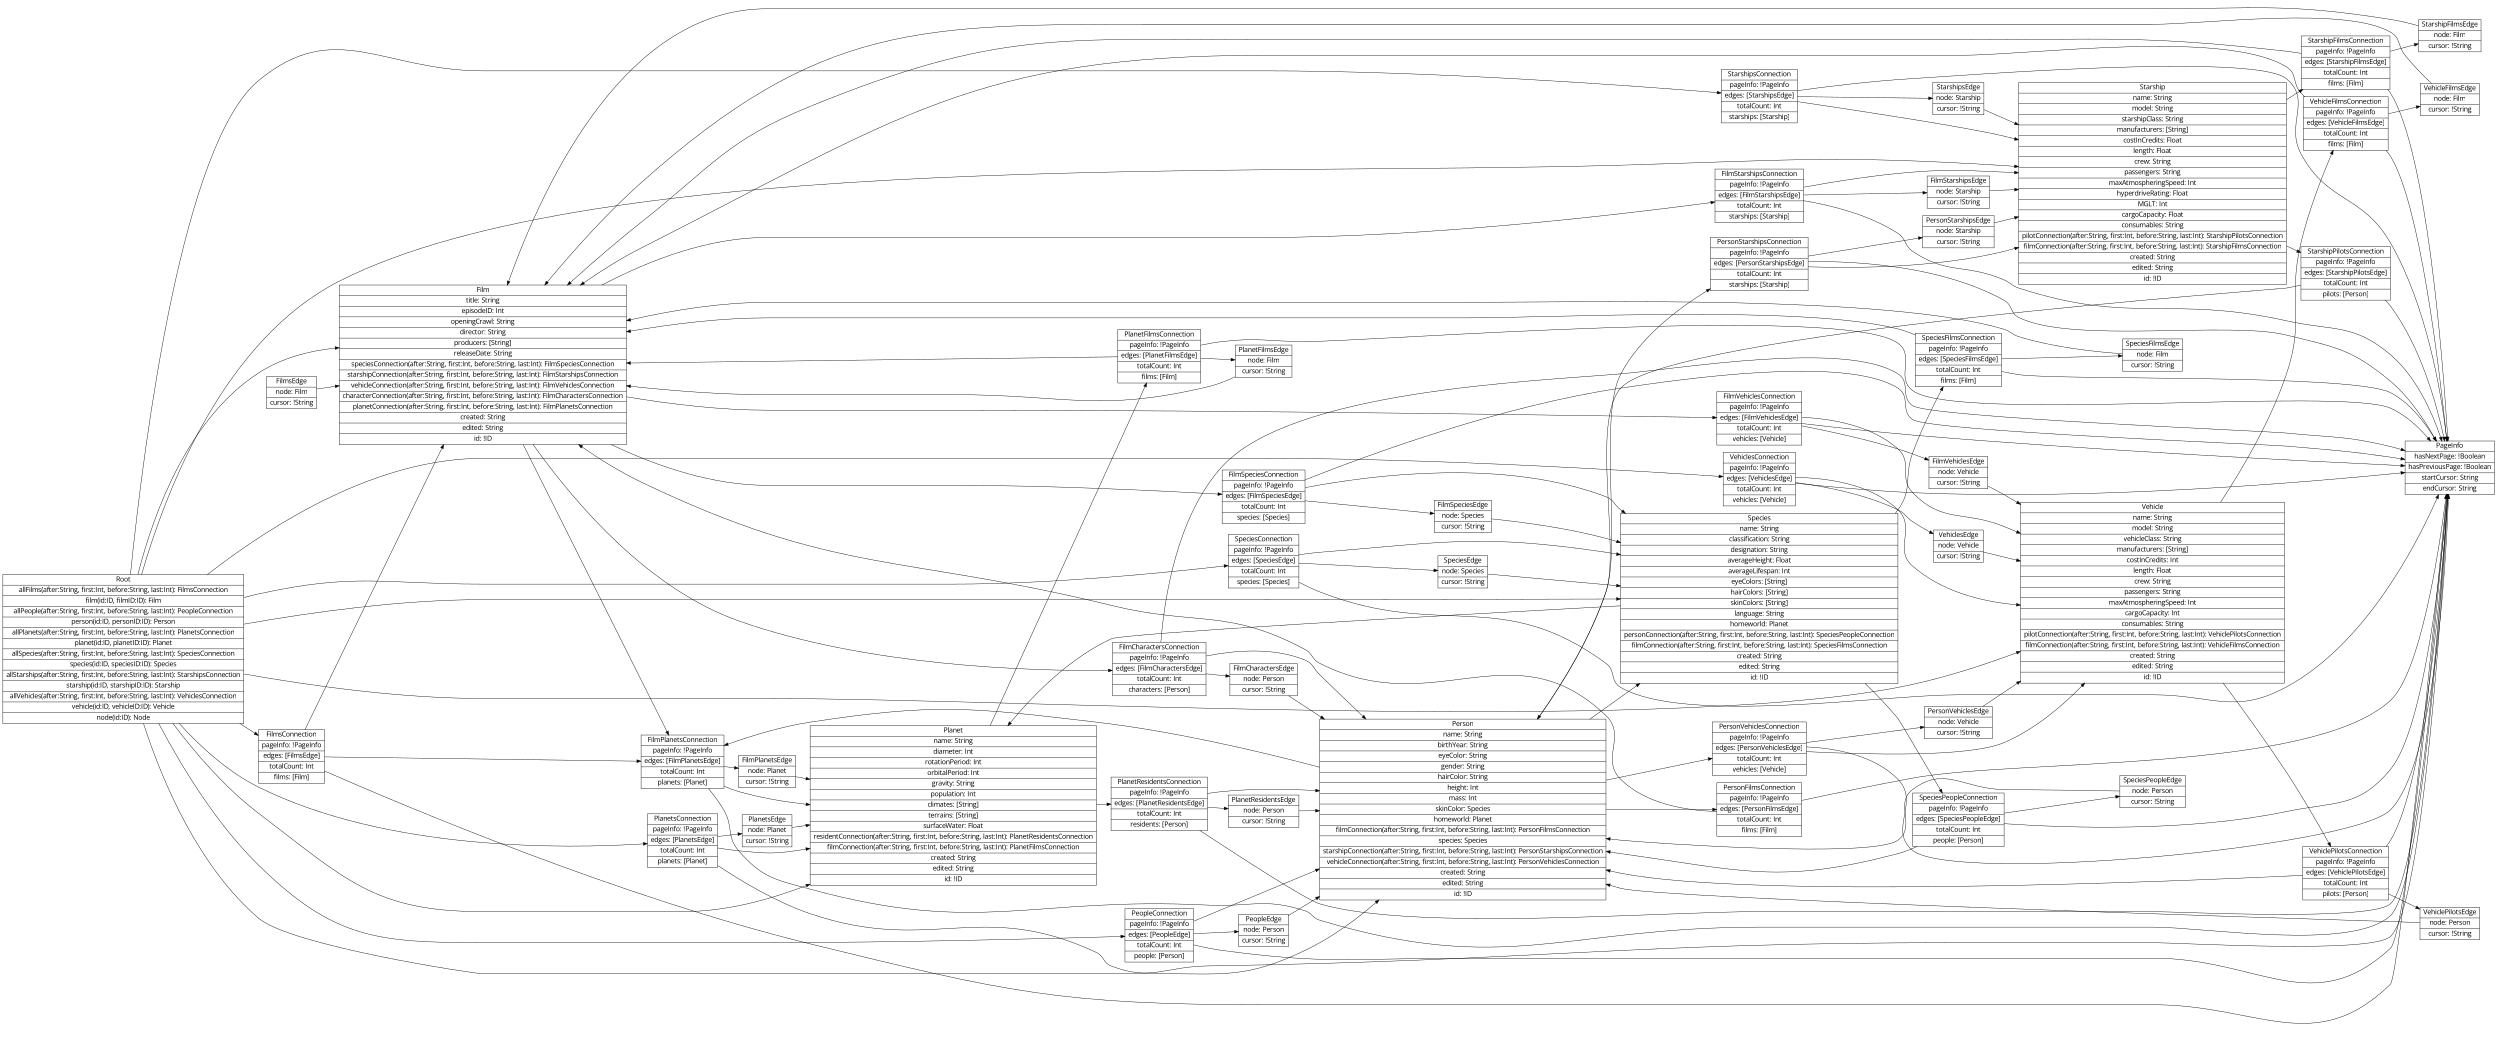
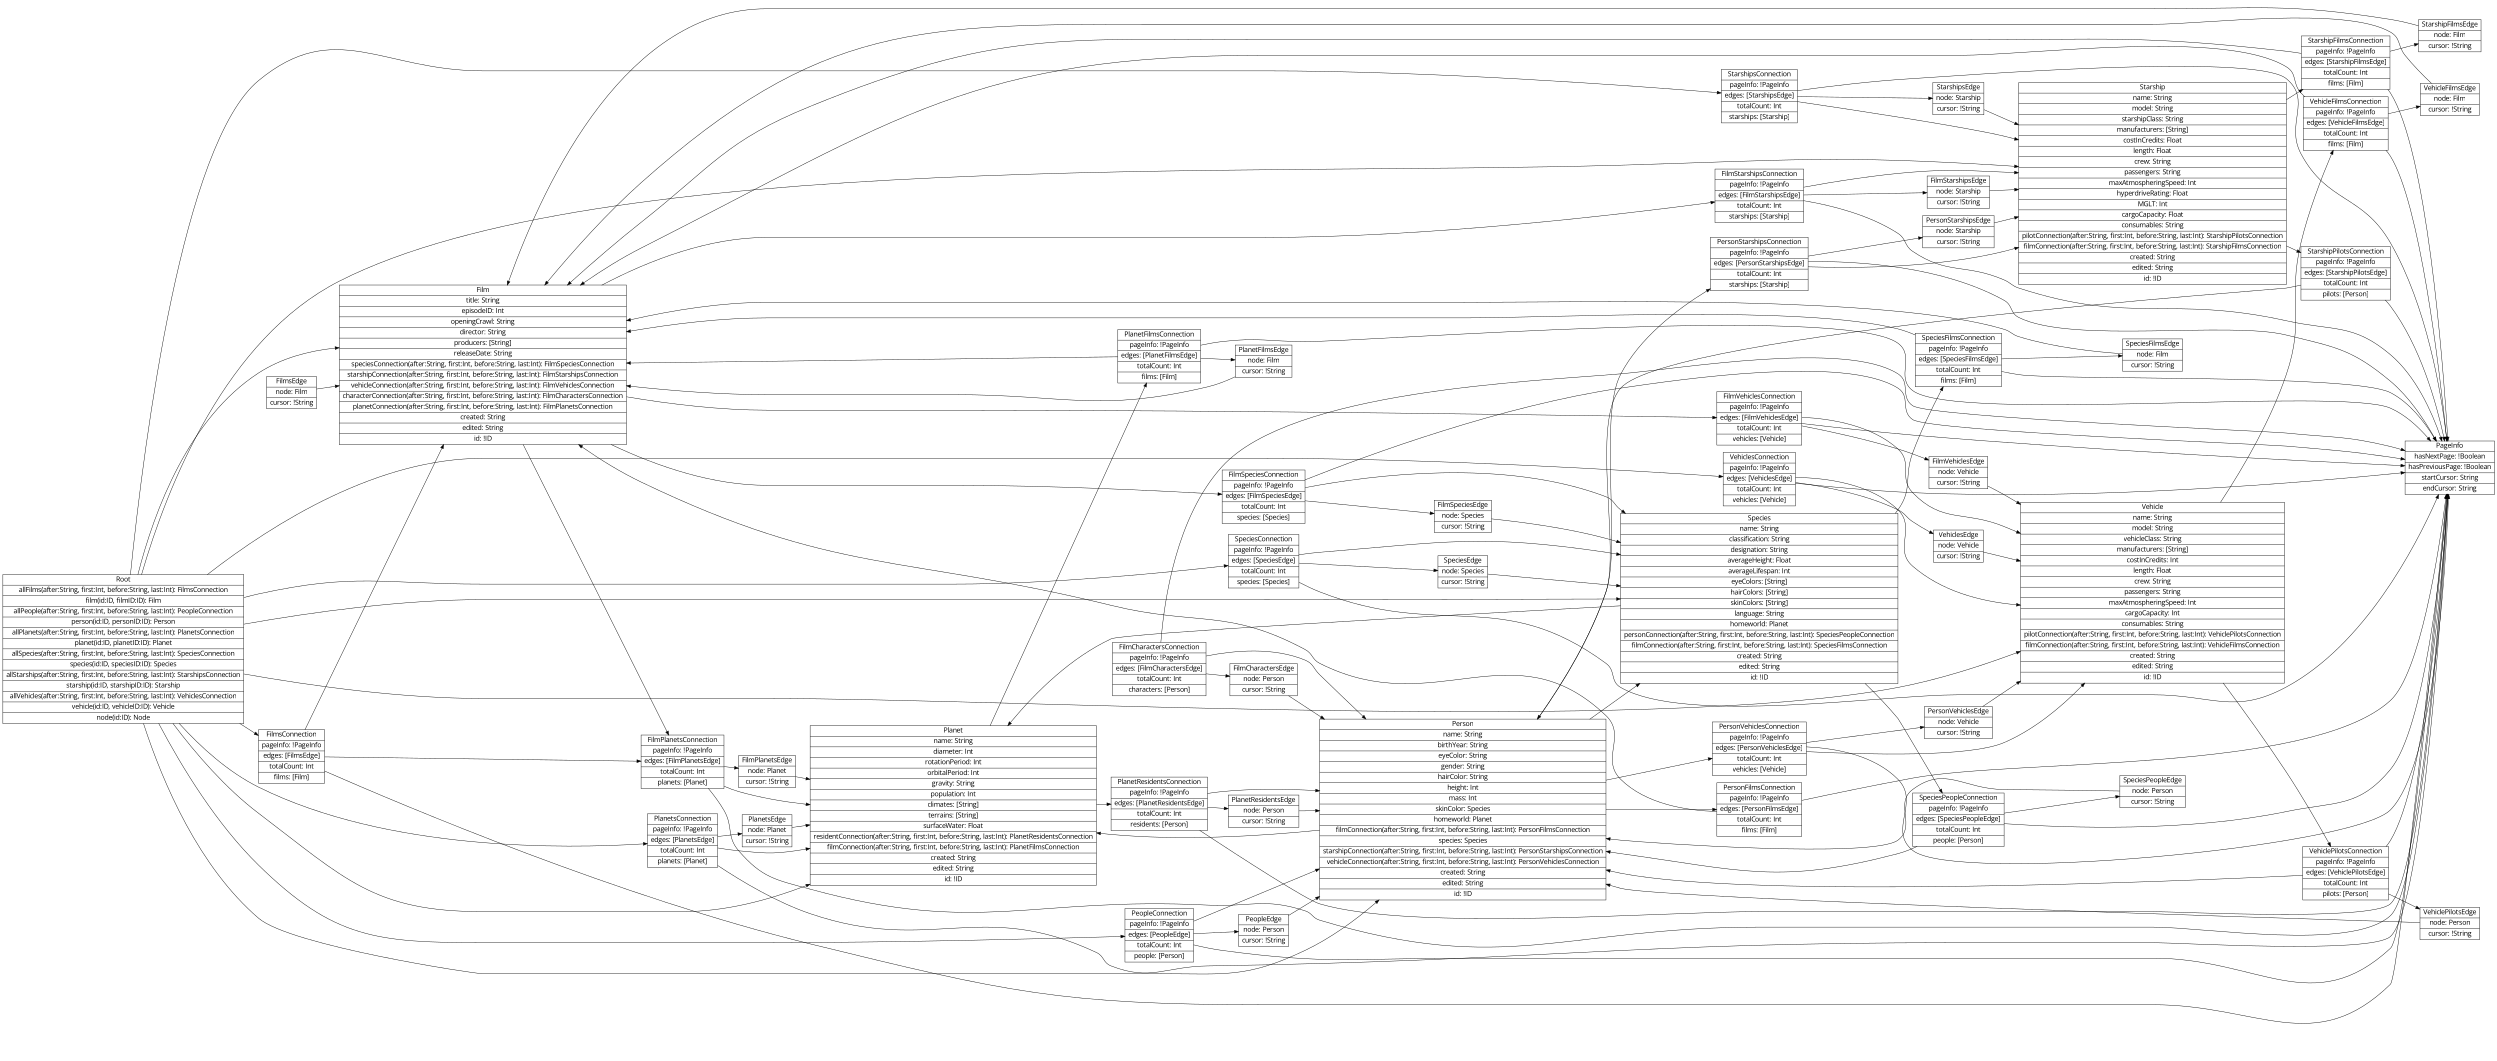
(786, 636) -> none
(1024, 714) -> (1216, 837)
